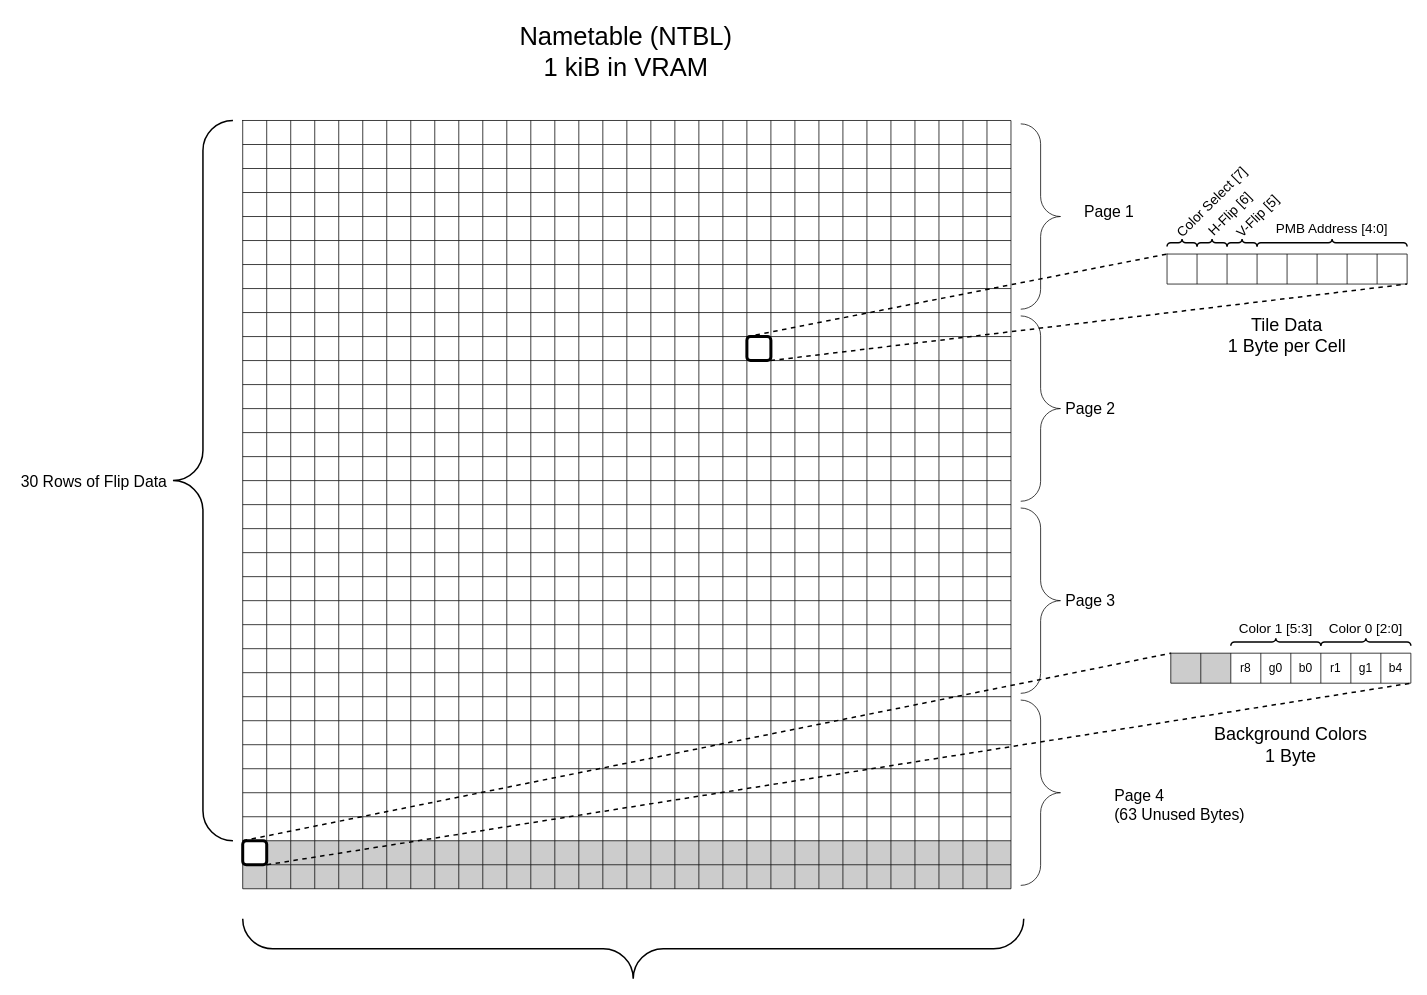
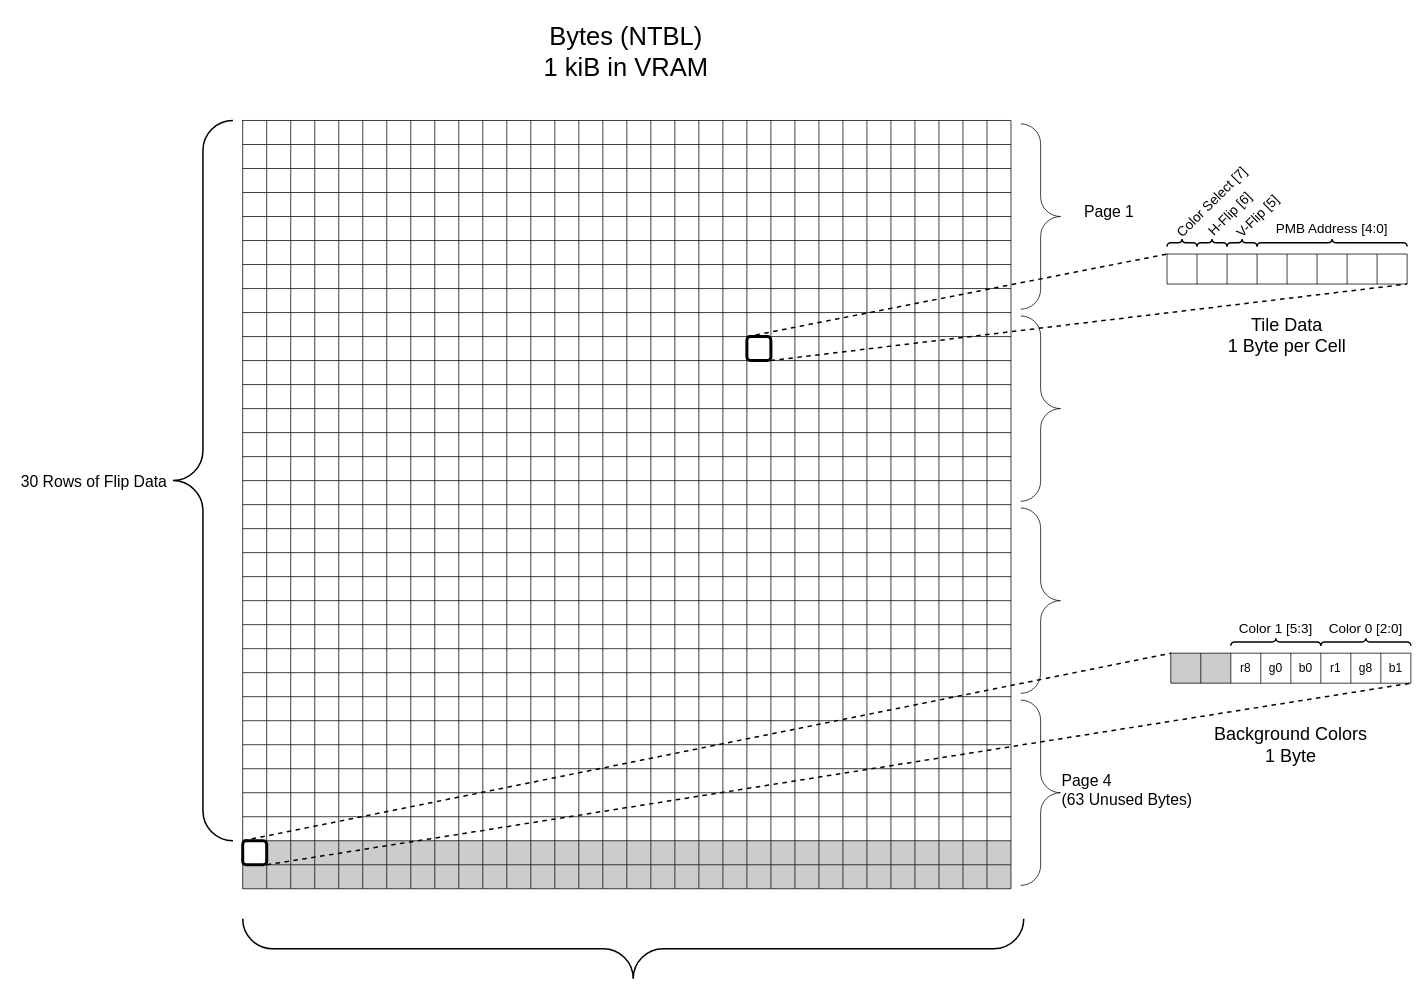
(626, 37) -> (626, 37)
(1090, 407) -> none
(1090, 599) -> none
(1365, 668) -> (1365, 668)
(1395, 668) -> (1395, 668)
(1184, 804) -> (1131, 789)
